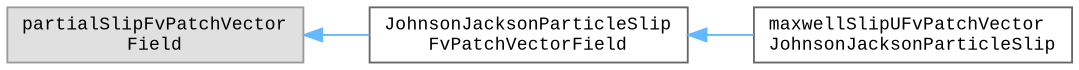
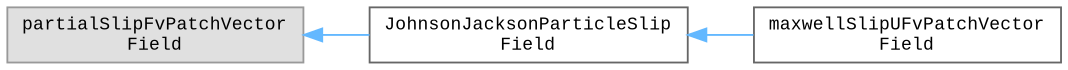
(529, 35) -> (529, 35)
(913, 35) -> (907, 35)
